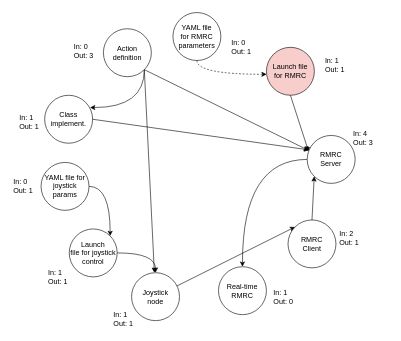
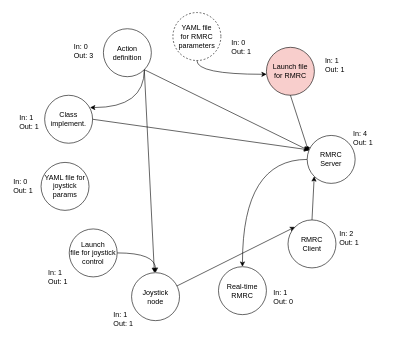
(197, 36) -> (197, 36)
(228, 73) -> (228, 73)
(364, 138) -> (364, 138)
(107, 205) -> none
